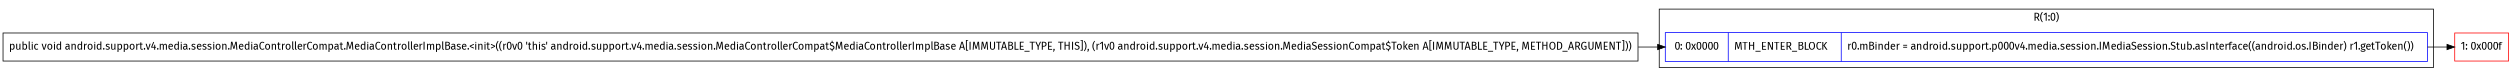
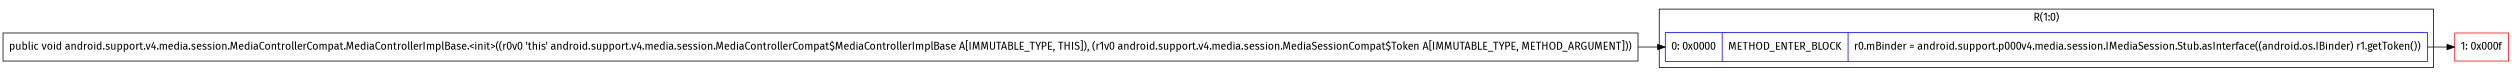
(1781, 47) -> (1785, 47)
